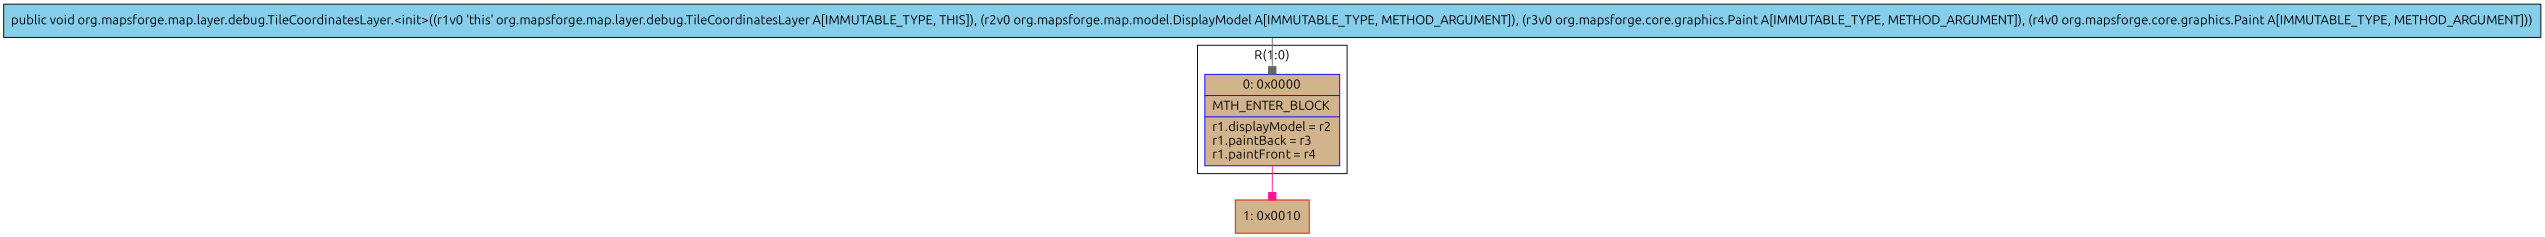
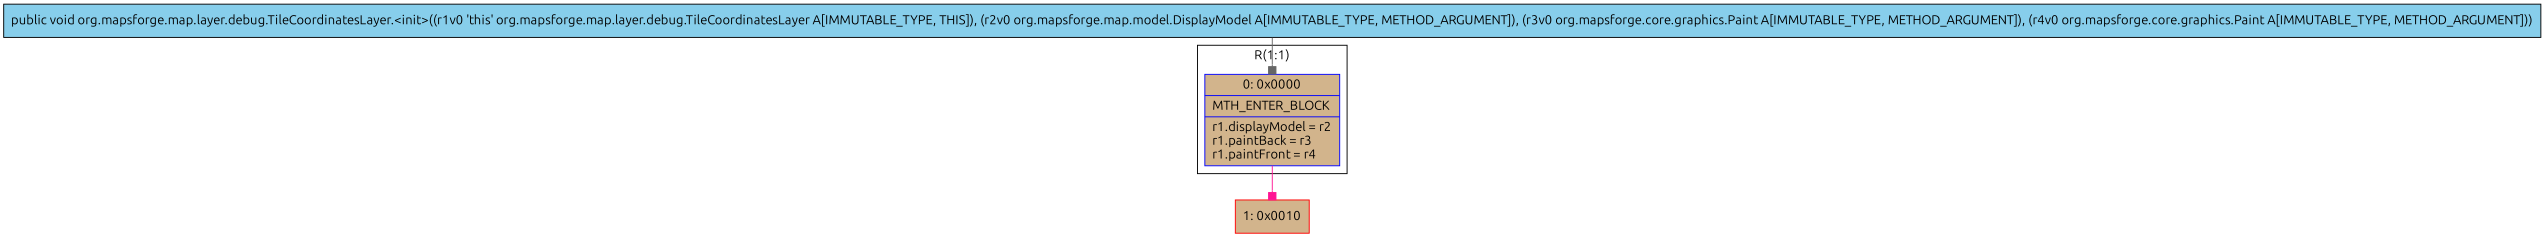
(1272, 56) -> (1272, 56)
